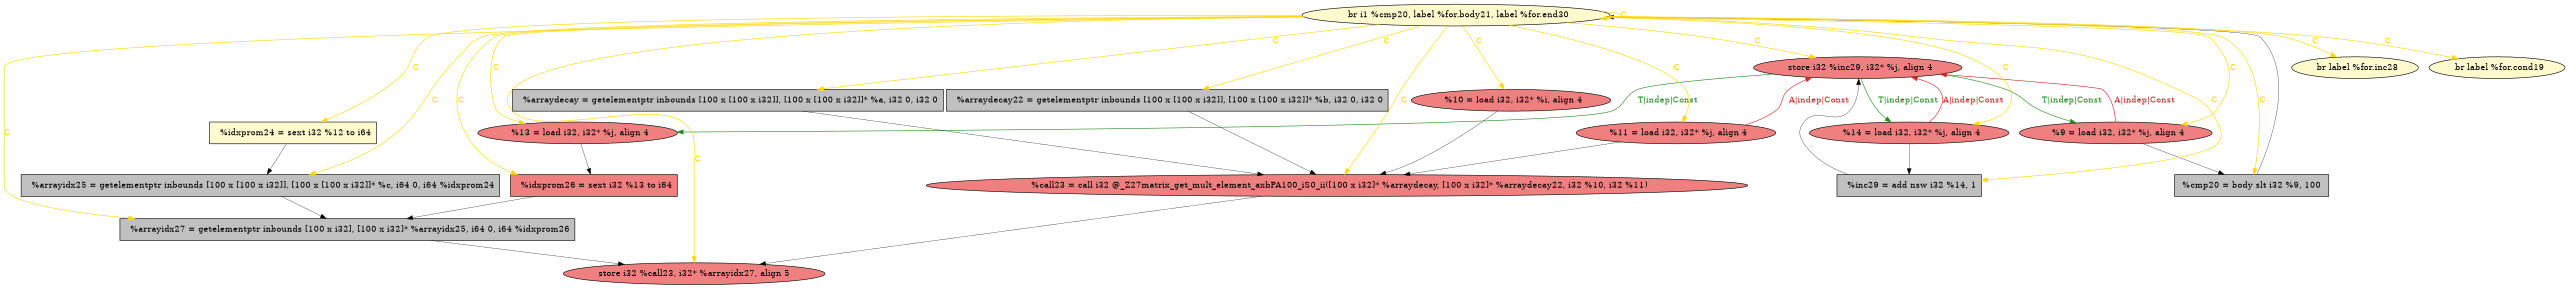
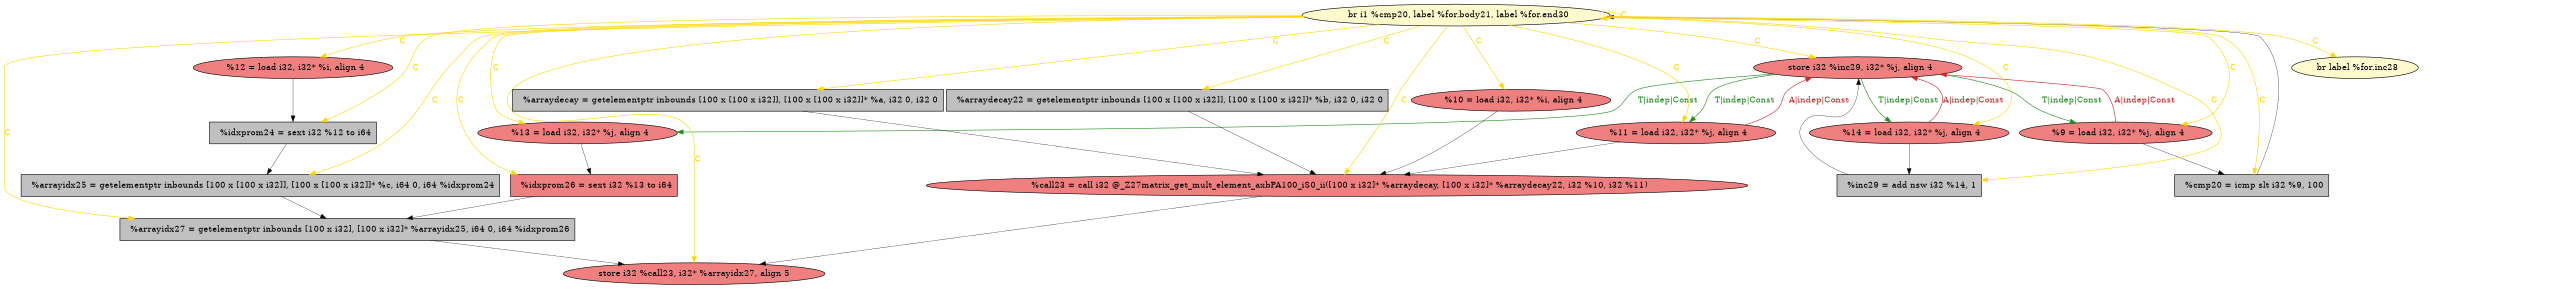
none -> (293, 68)
(2497, 68) -> none
none -> (1727, 84)
(293, 133) -> (293, 133)
(2252, 185) -> (2252, 185)
